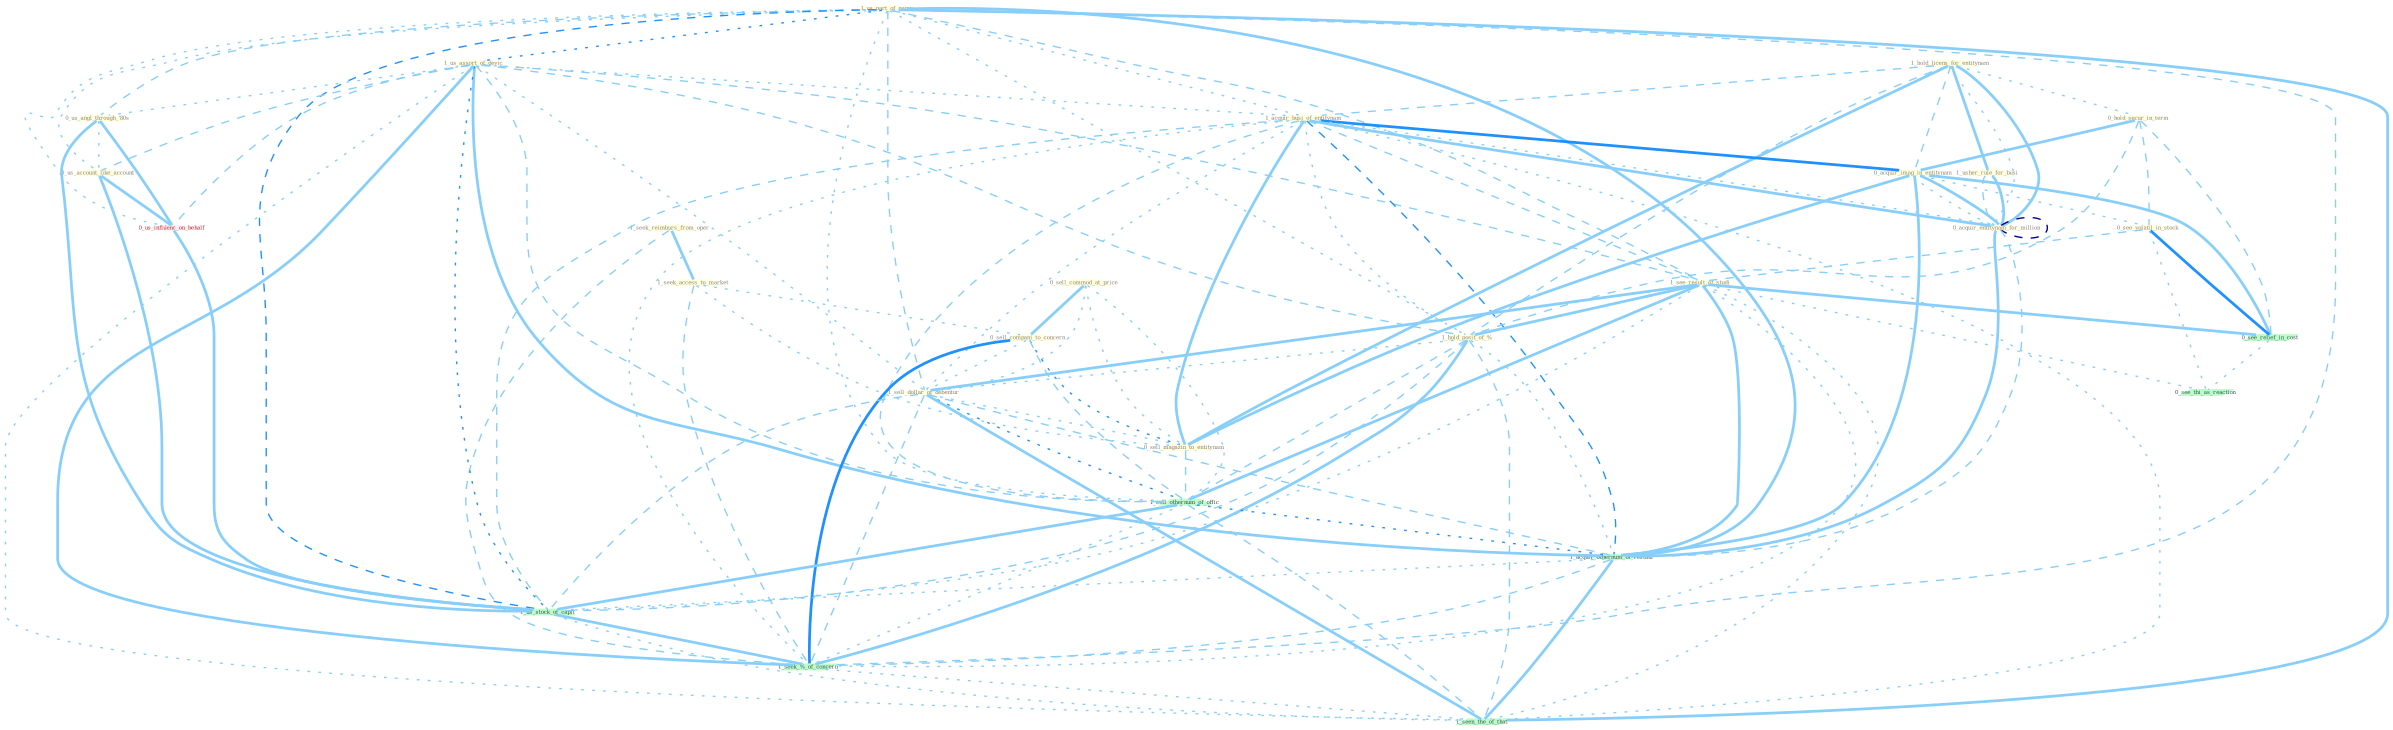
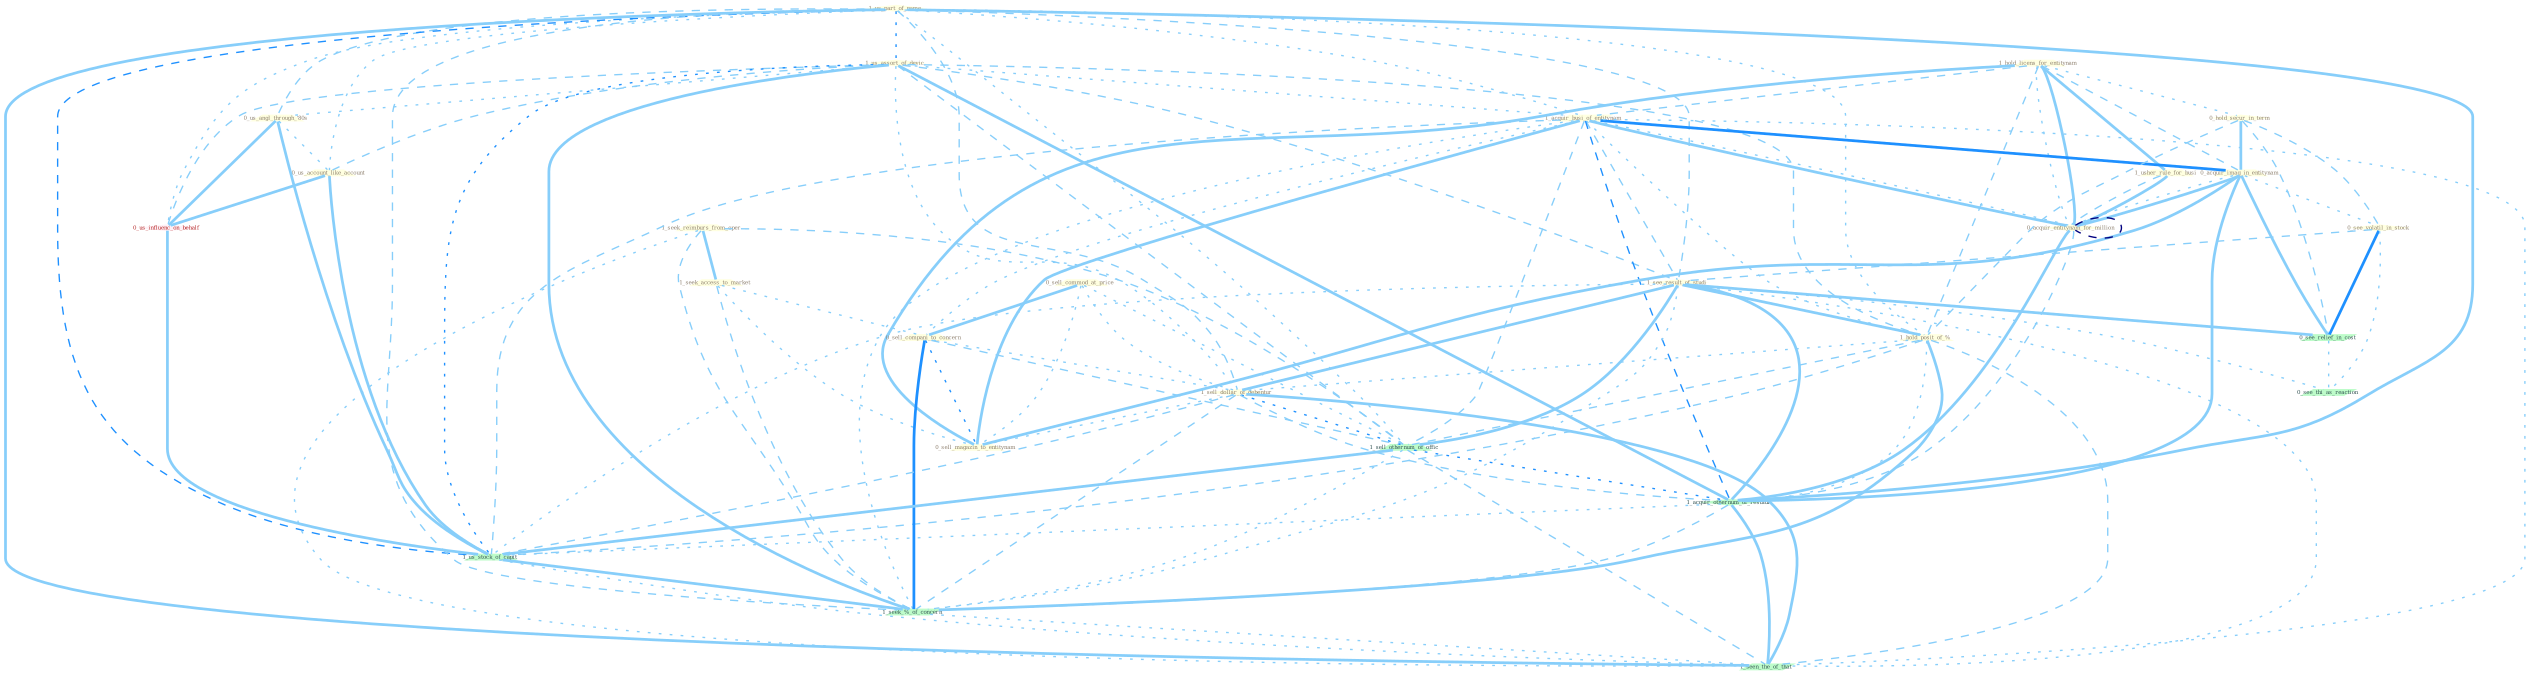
(1114, 234) -> (1242, 202)
(1186, 475) -> (1220, 325)
(345, 674) -> (595, 626)
